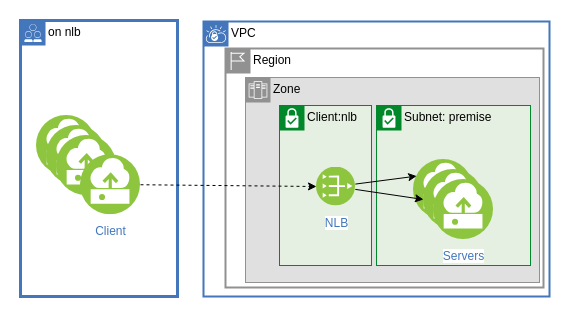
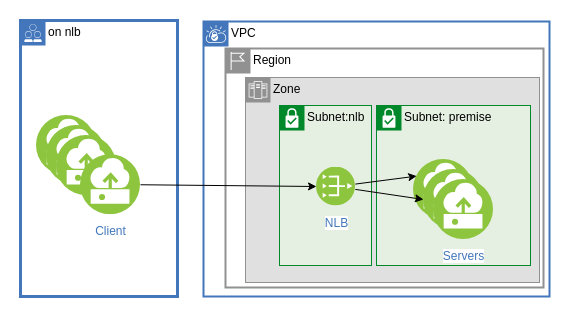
(335, 118) -> (338, 118)
(201, 185) -> (201, 185)
